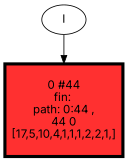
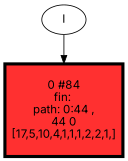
(64, 110) -> (64, 110)
